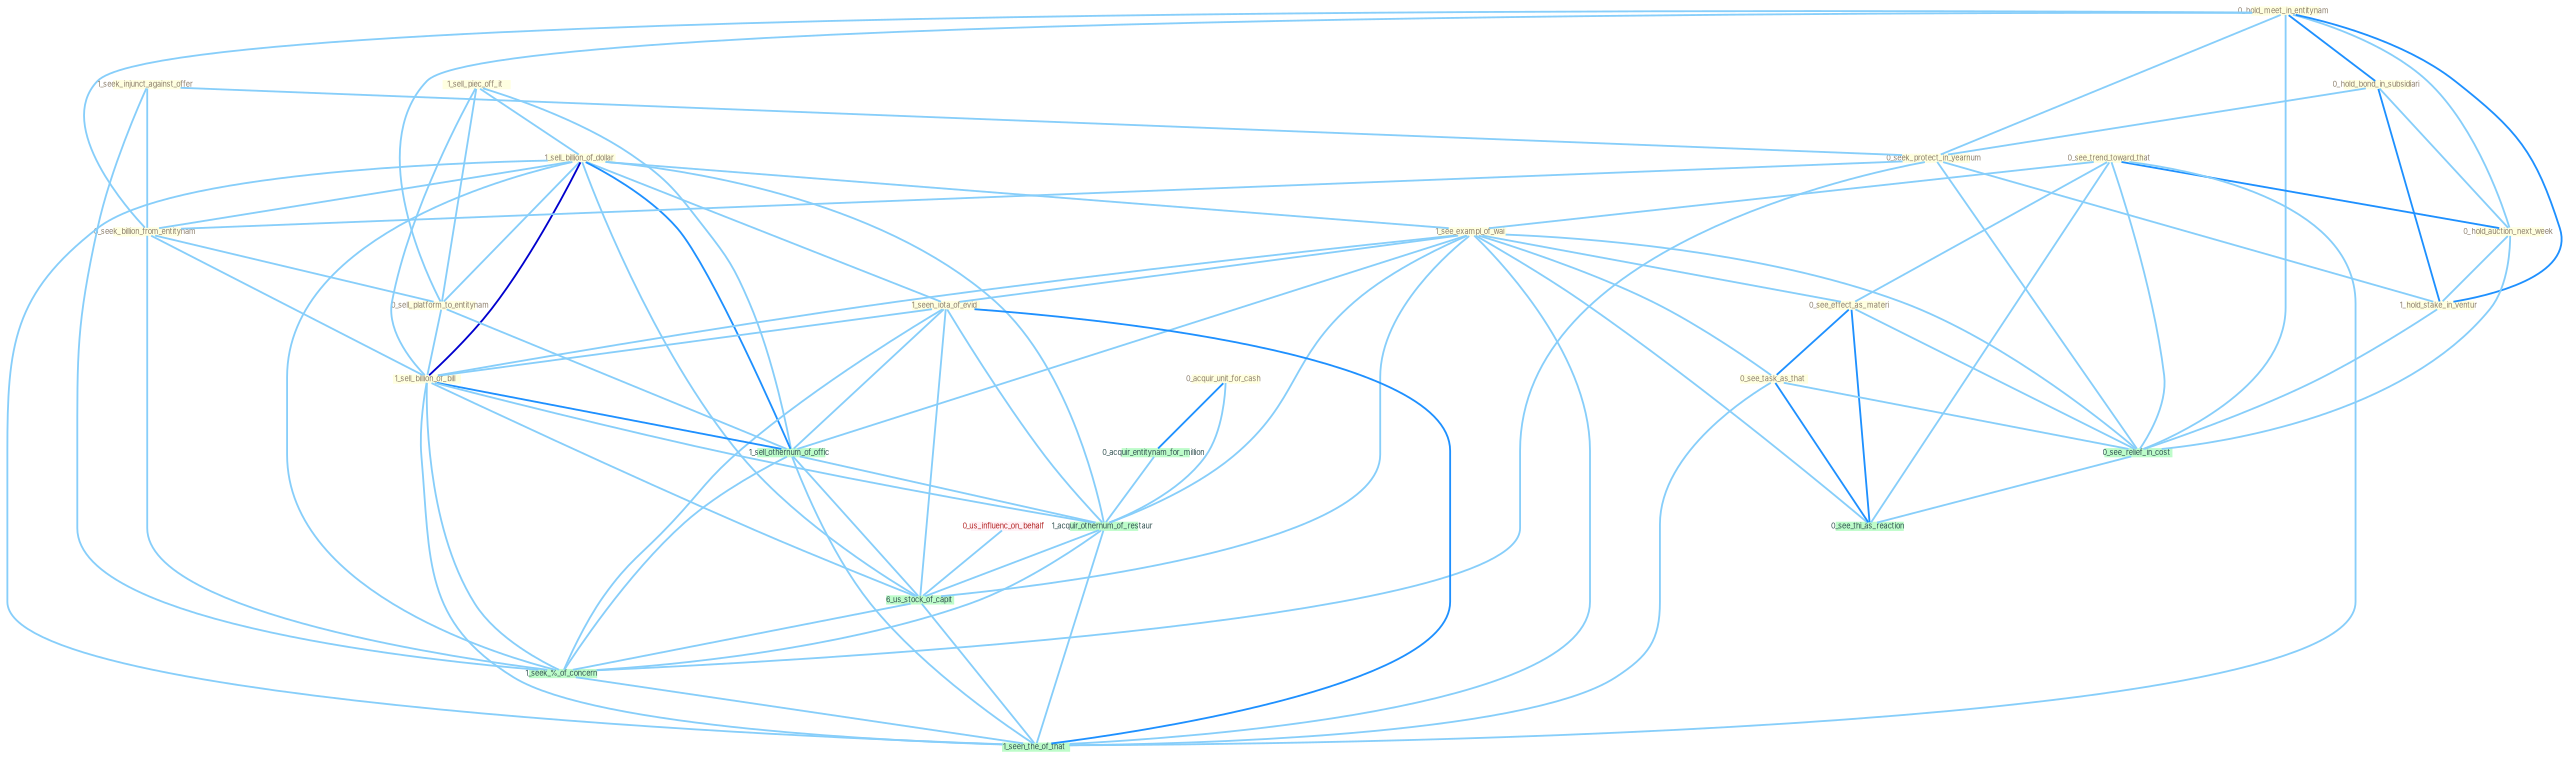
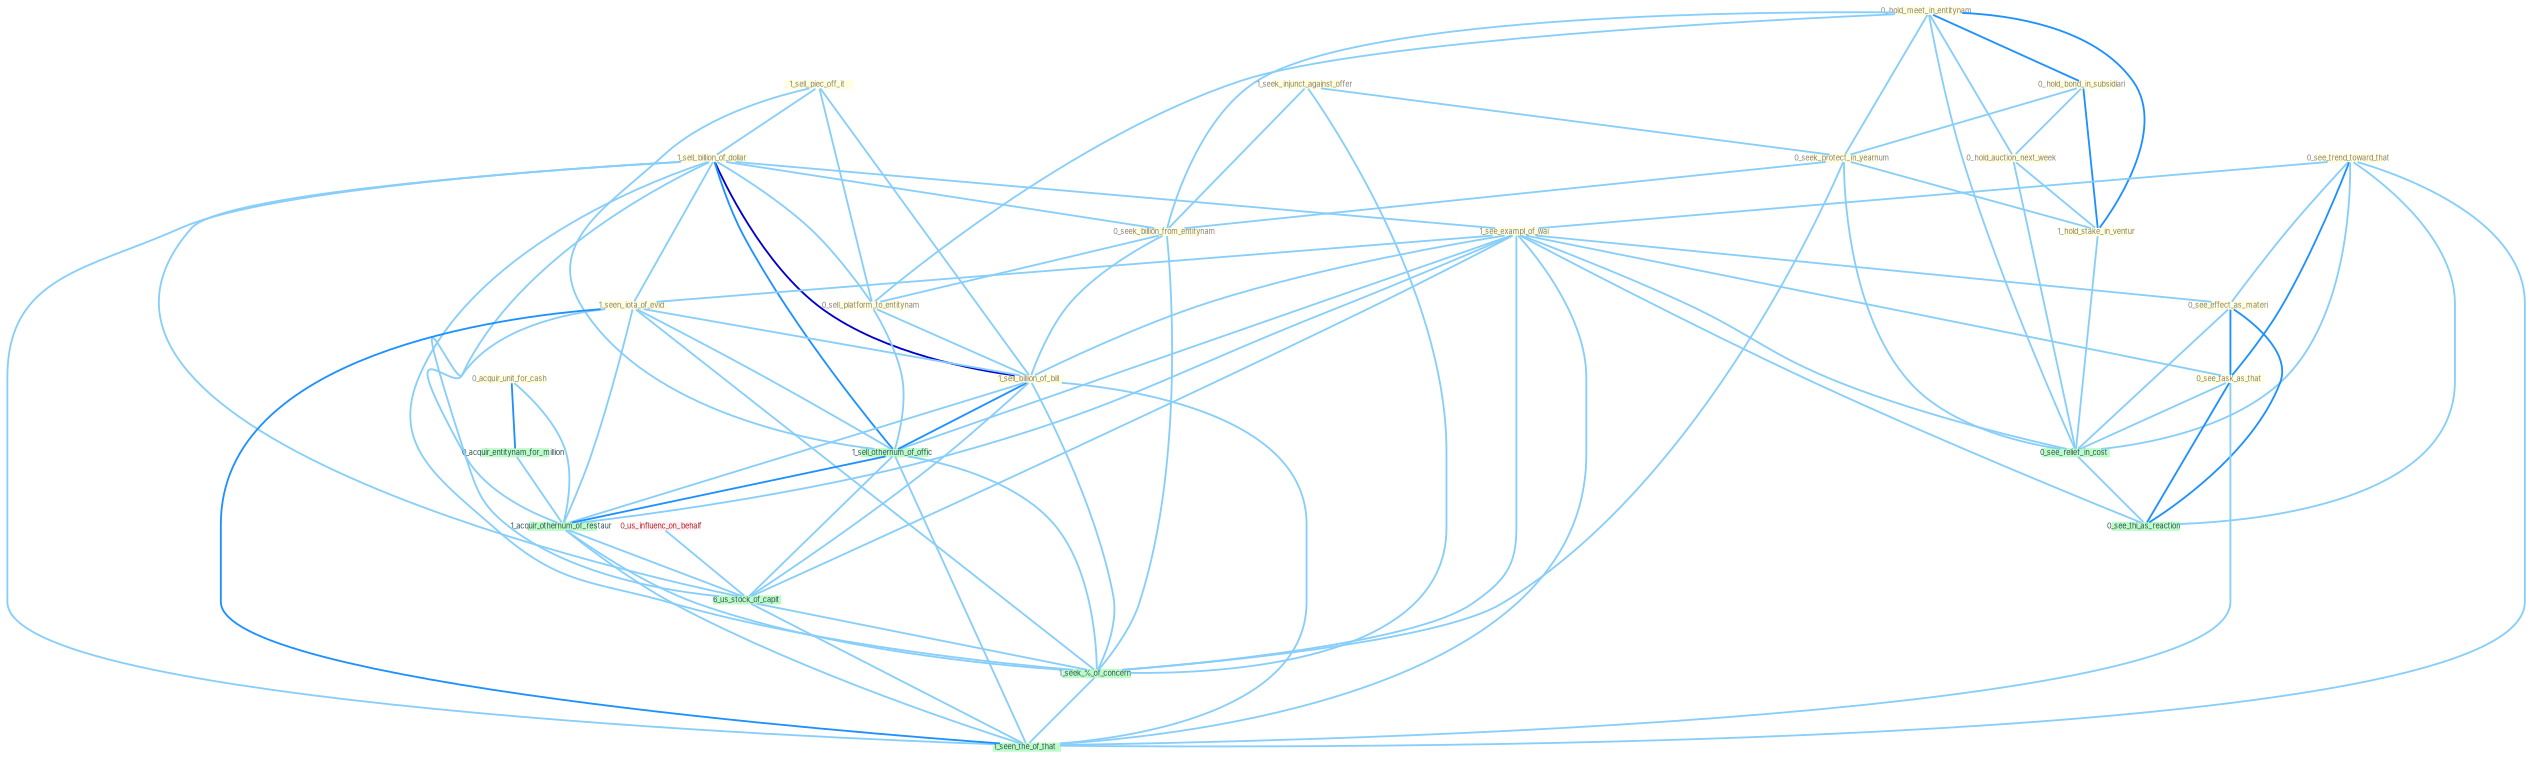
(2310, 195) -> (2299, 274)
(948, 489) -> (729, 489)
none -> (1483, 596)
